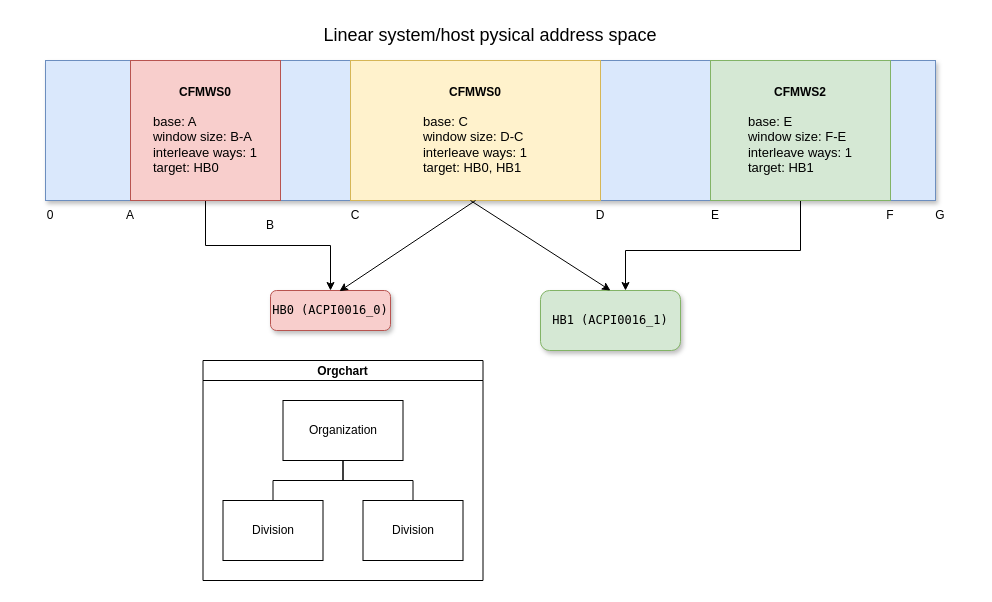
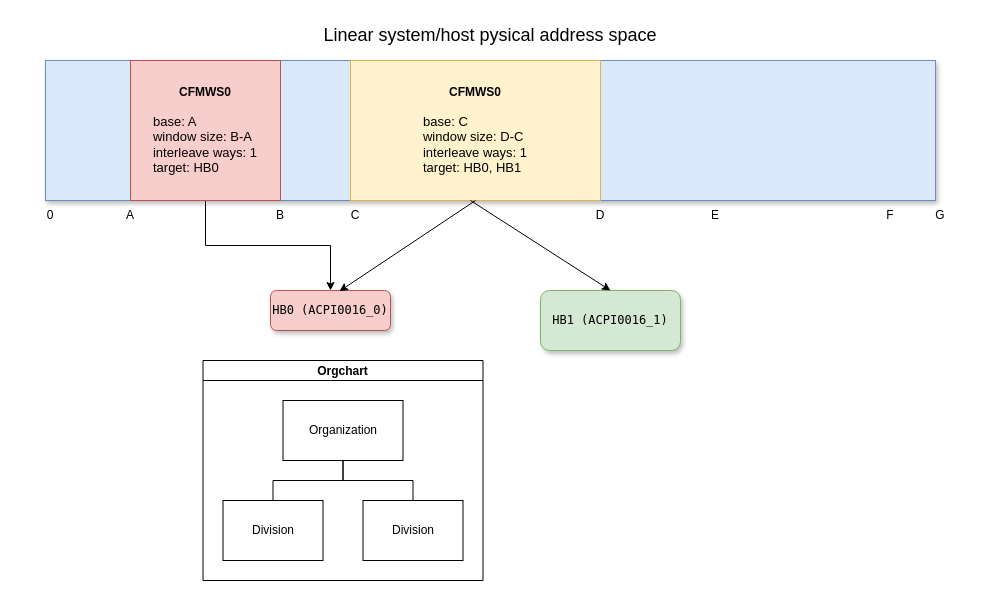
(801, 131) -> none
(271, 226) -> (281, 216)
(722, 251) -> none
